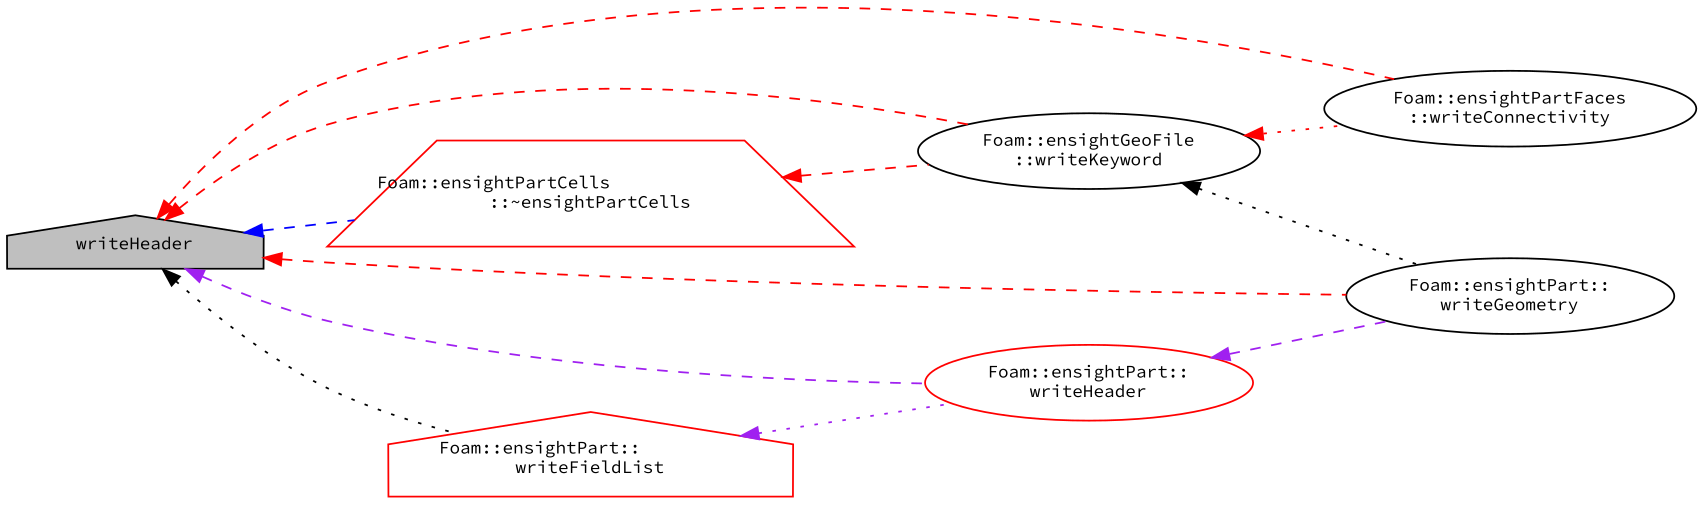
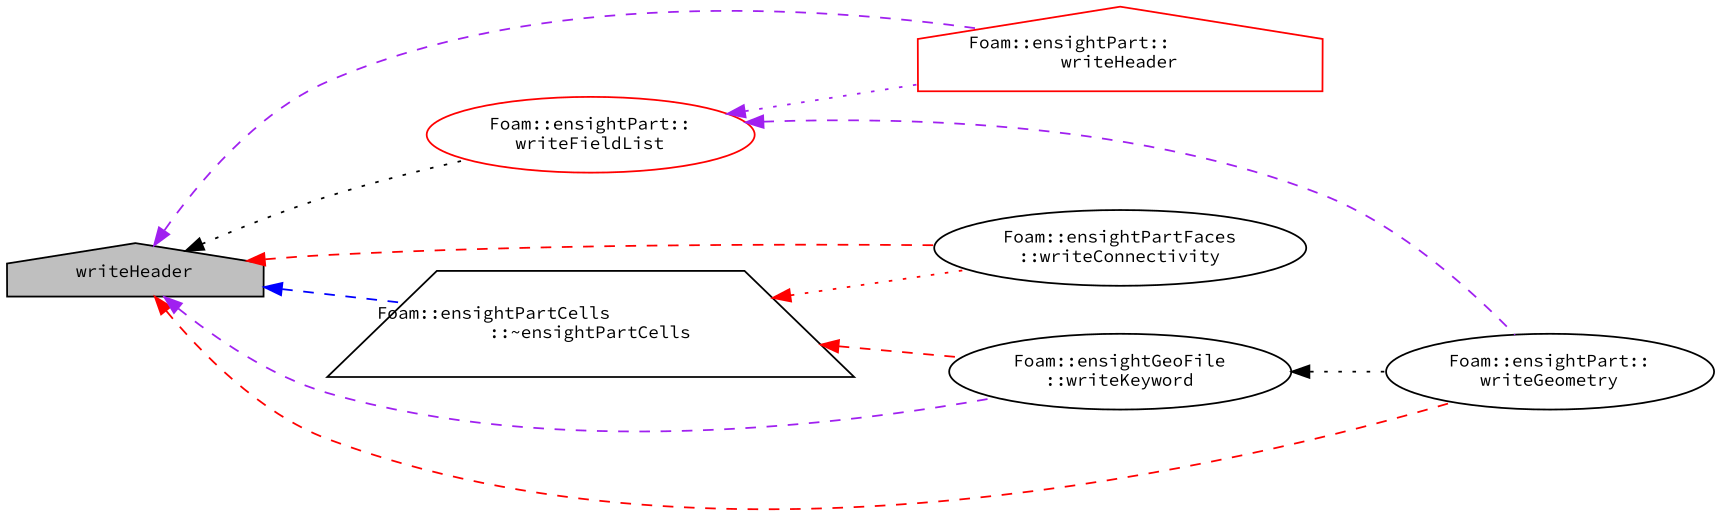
(562, 90) -> (575, 430)
(1303, 130) -> (879, 282)
(591, 194) -> (591, 324)
(1309, 338) -> (1165, 150)
(1089, 383) -> (1120, 53)
(591, 459) -> (591, 135)
